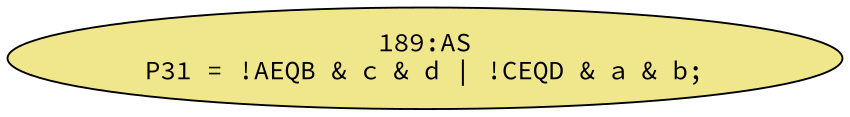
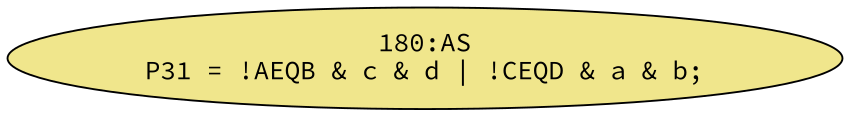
(425, 58) -> (425, 58)
